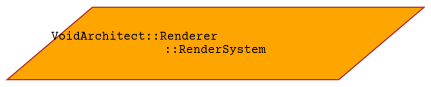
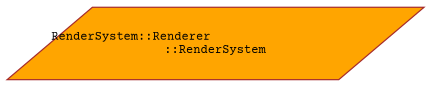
(216, 43) -> (216, 43)
